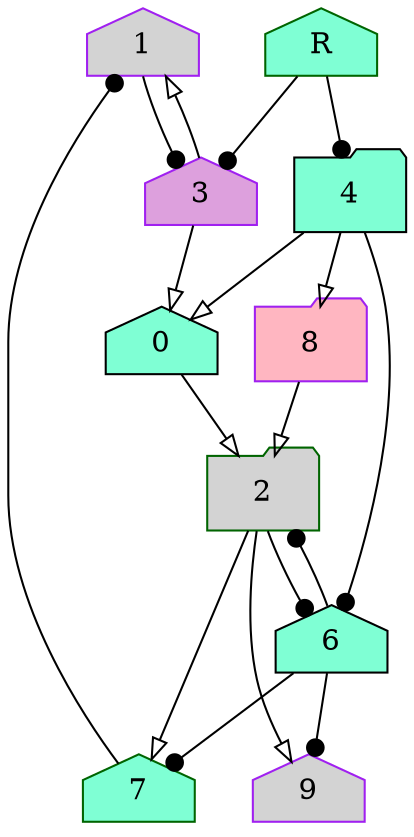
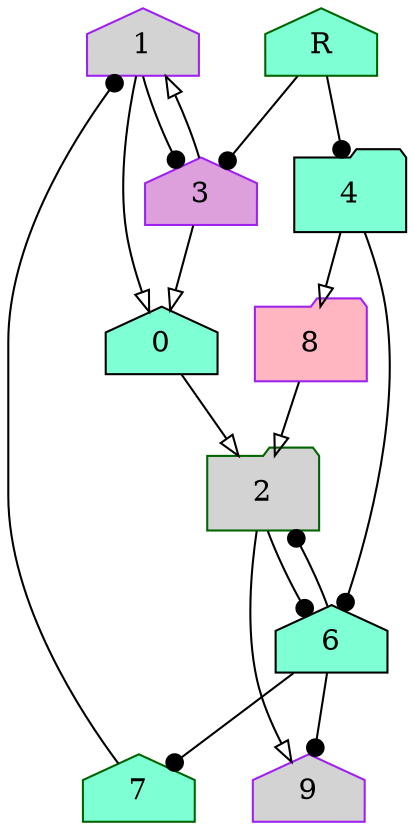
(256, 270) -> (123, 185)
(204, 635) -> none
